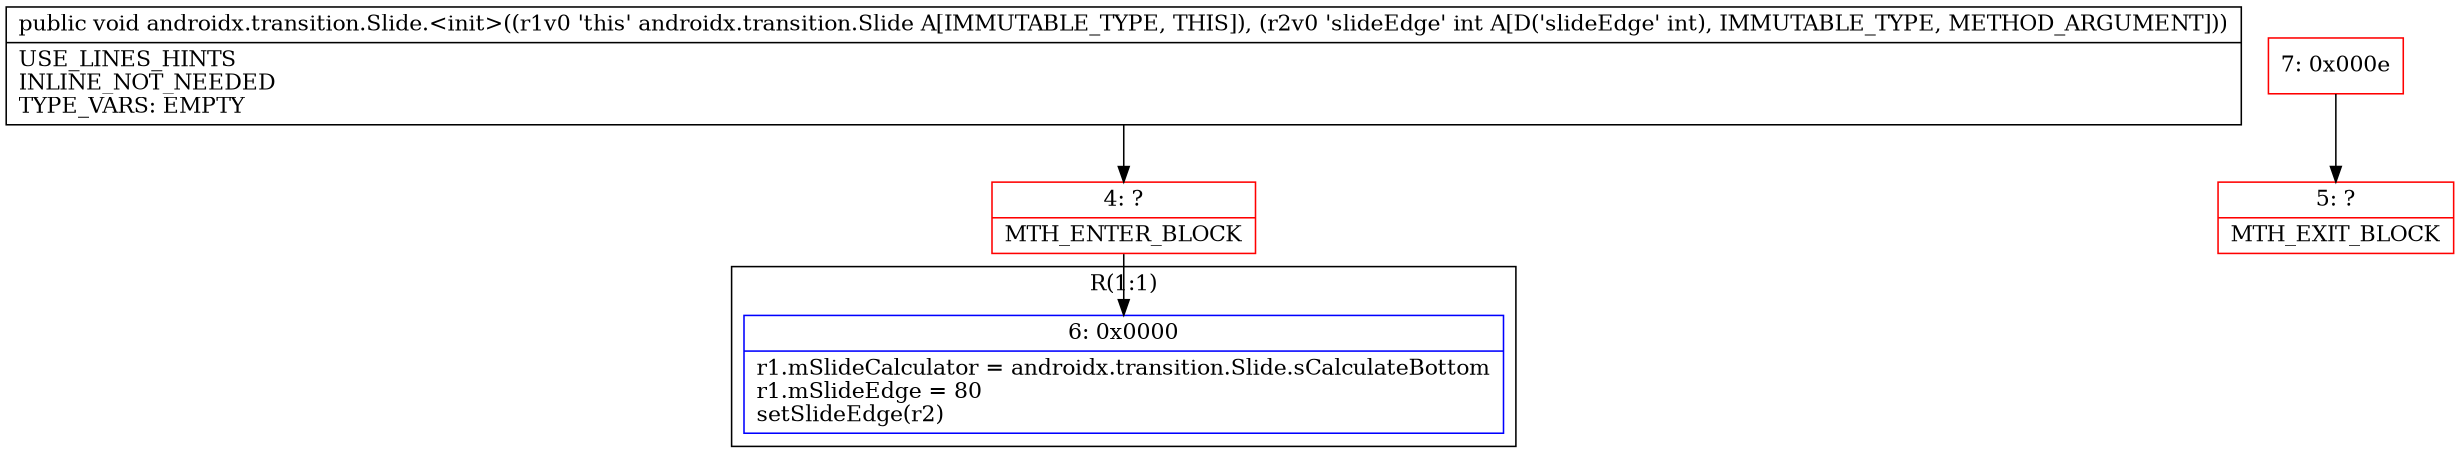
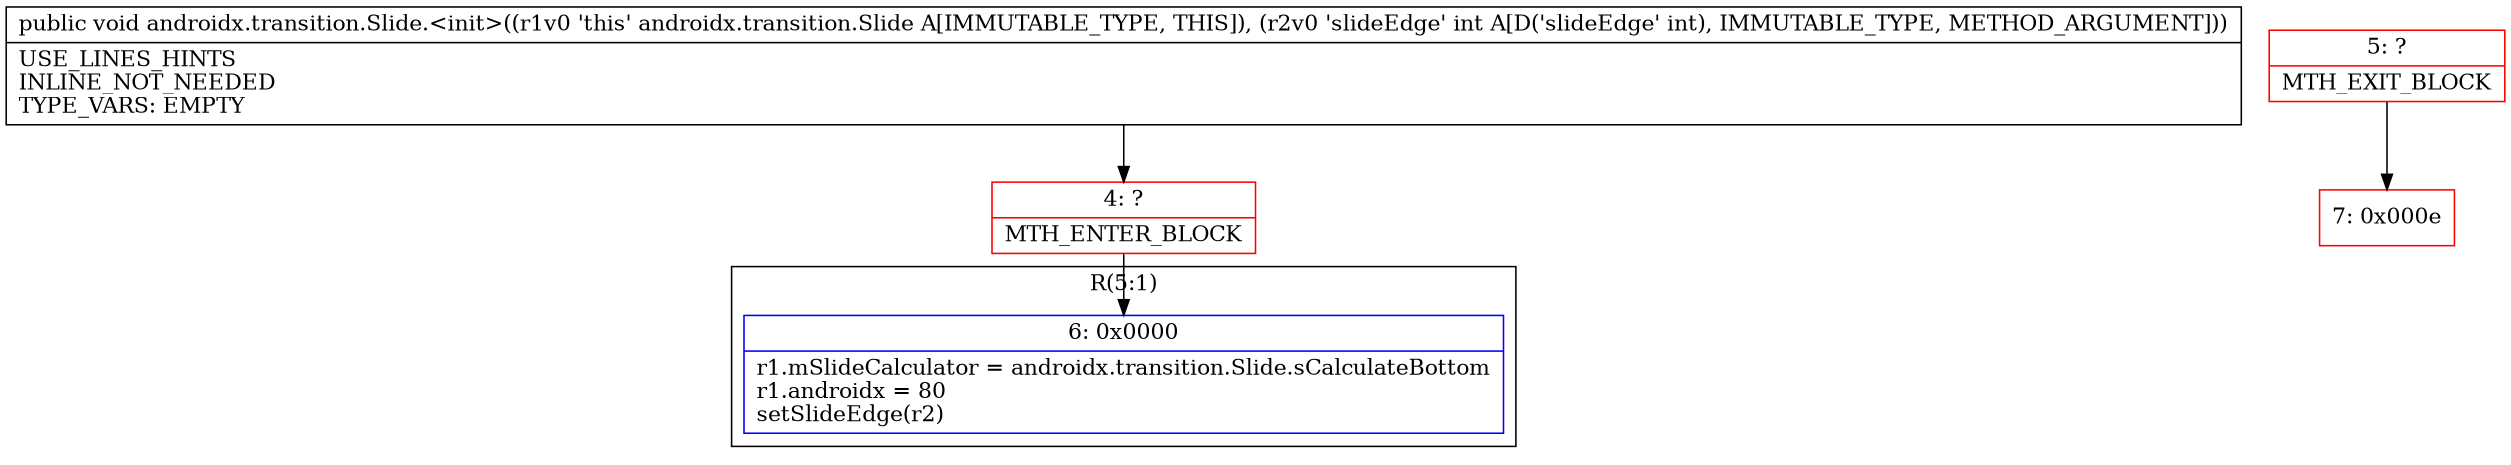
(2336, 130) -> (2387, 138)
(1124, 284) -> (1124, 284)
(870, 391) -> (852, 391)
